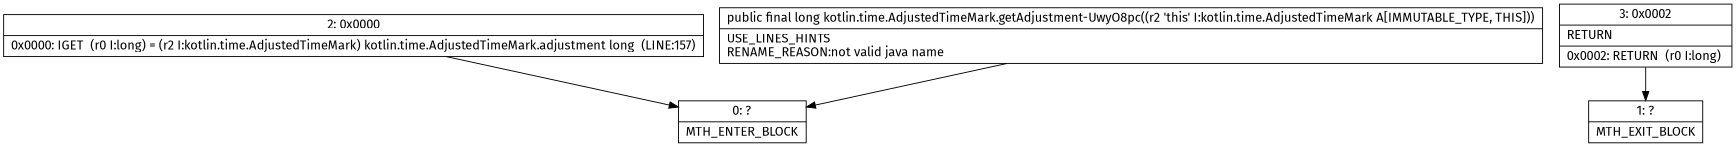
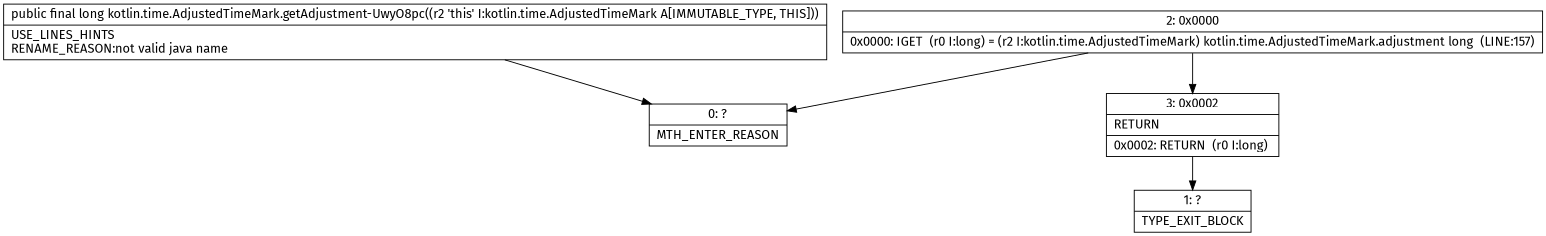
none -> (1193, 69)
(742, 132) -> (718, 135)
(1646, 132) -> (1193, 221)
